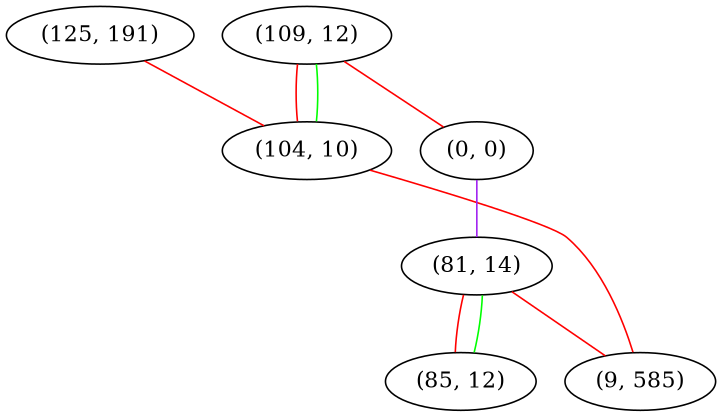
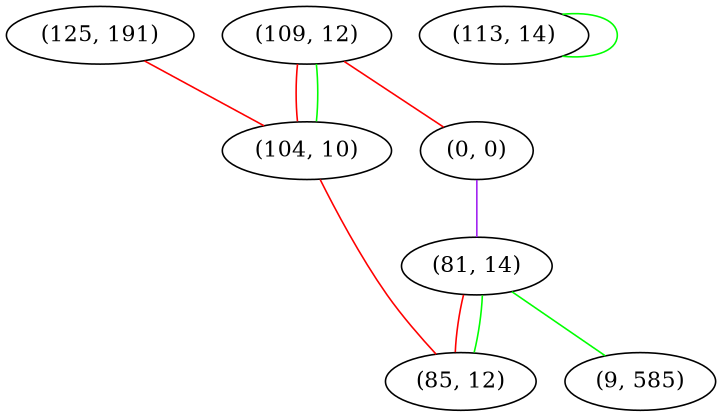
none -> (504, 35)
(533, 222) -> (371, 271)
(559, 324) -> (559, 324)
